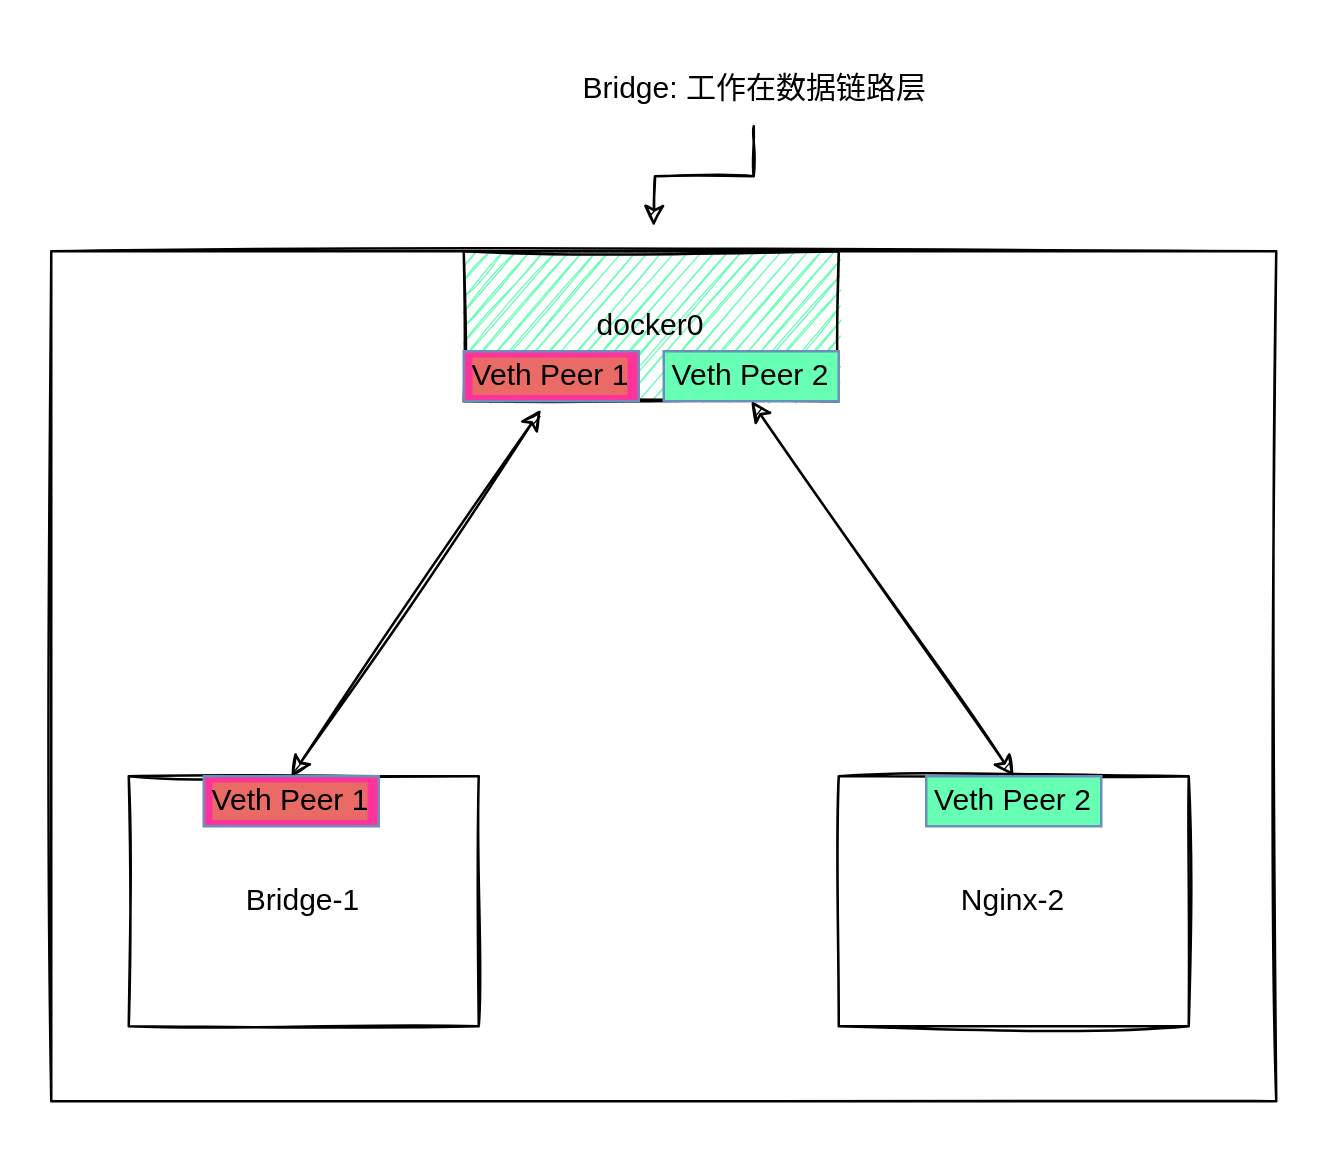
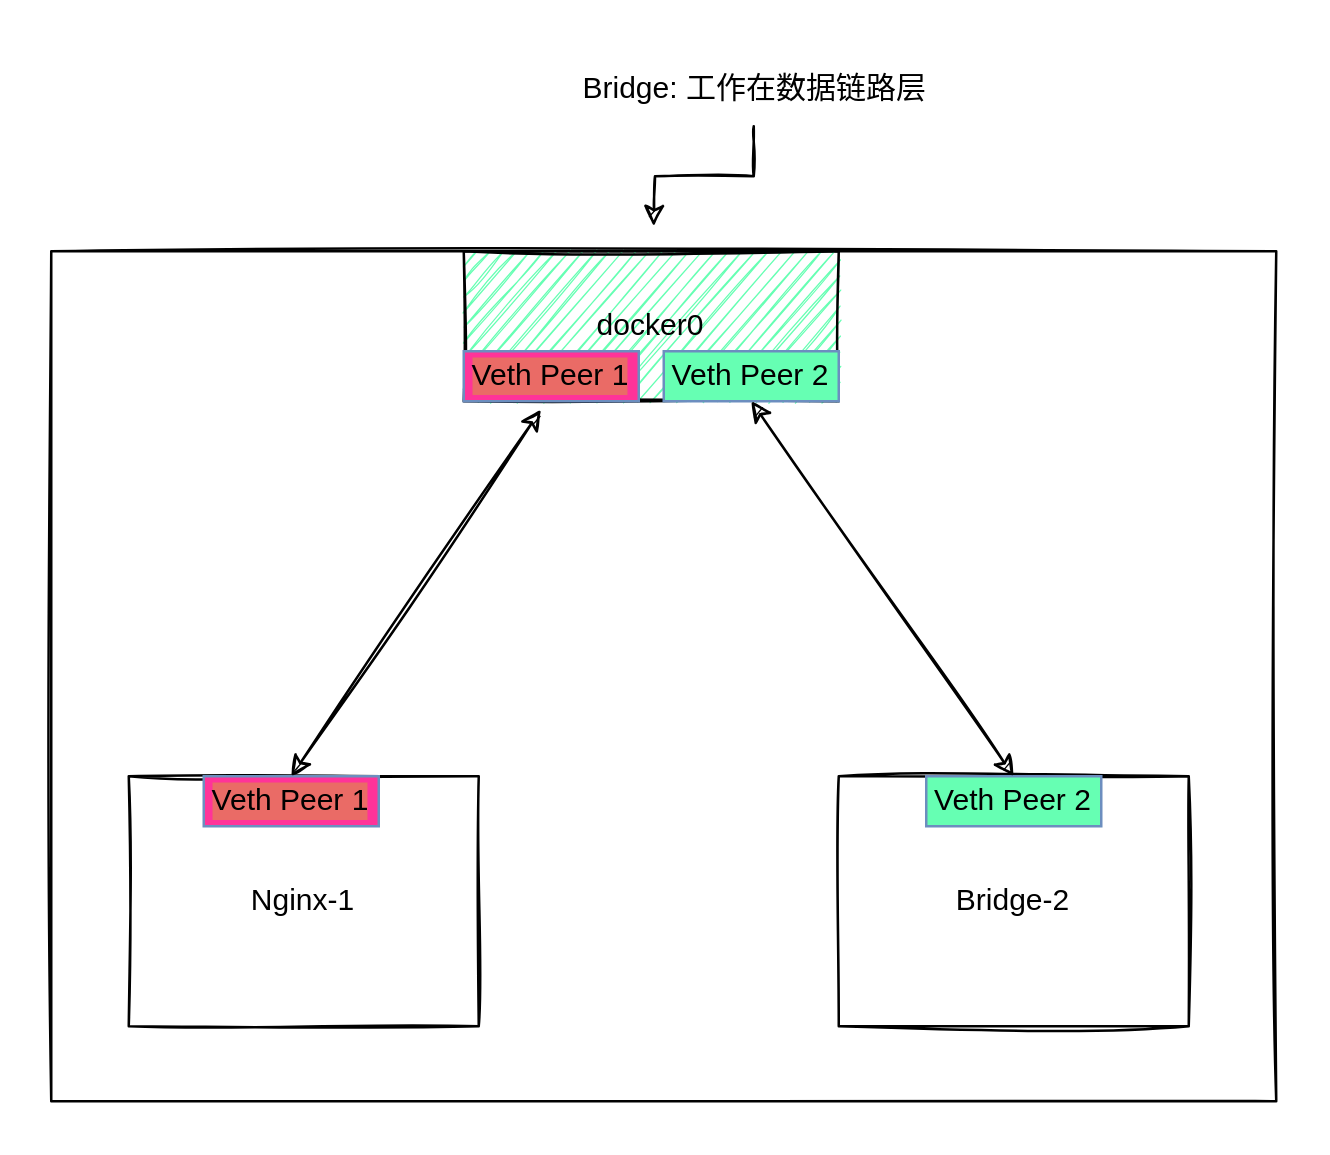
(304, 901) -> (304, 901)
(1014, 901) -> (1014, 901)
